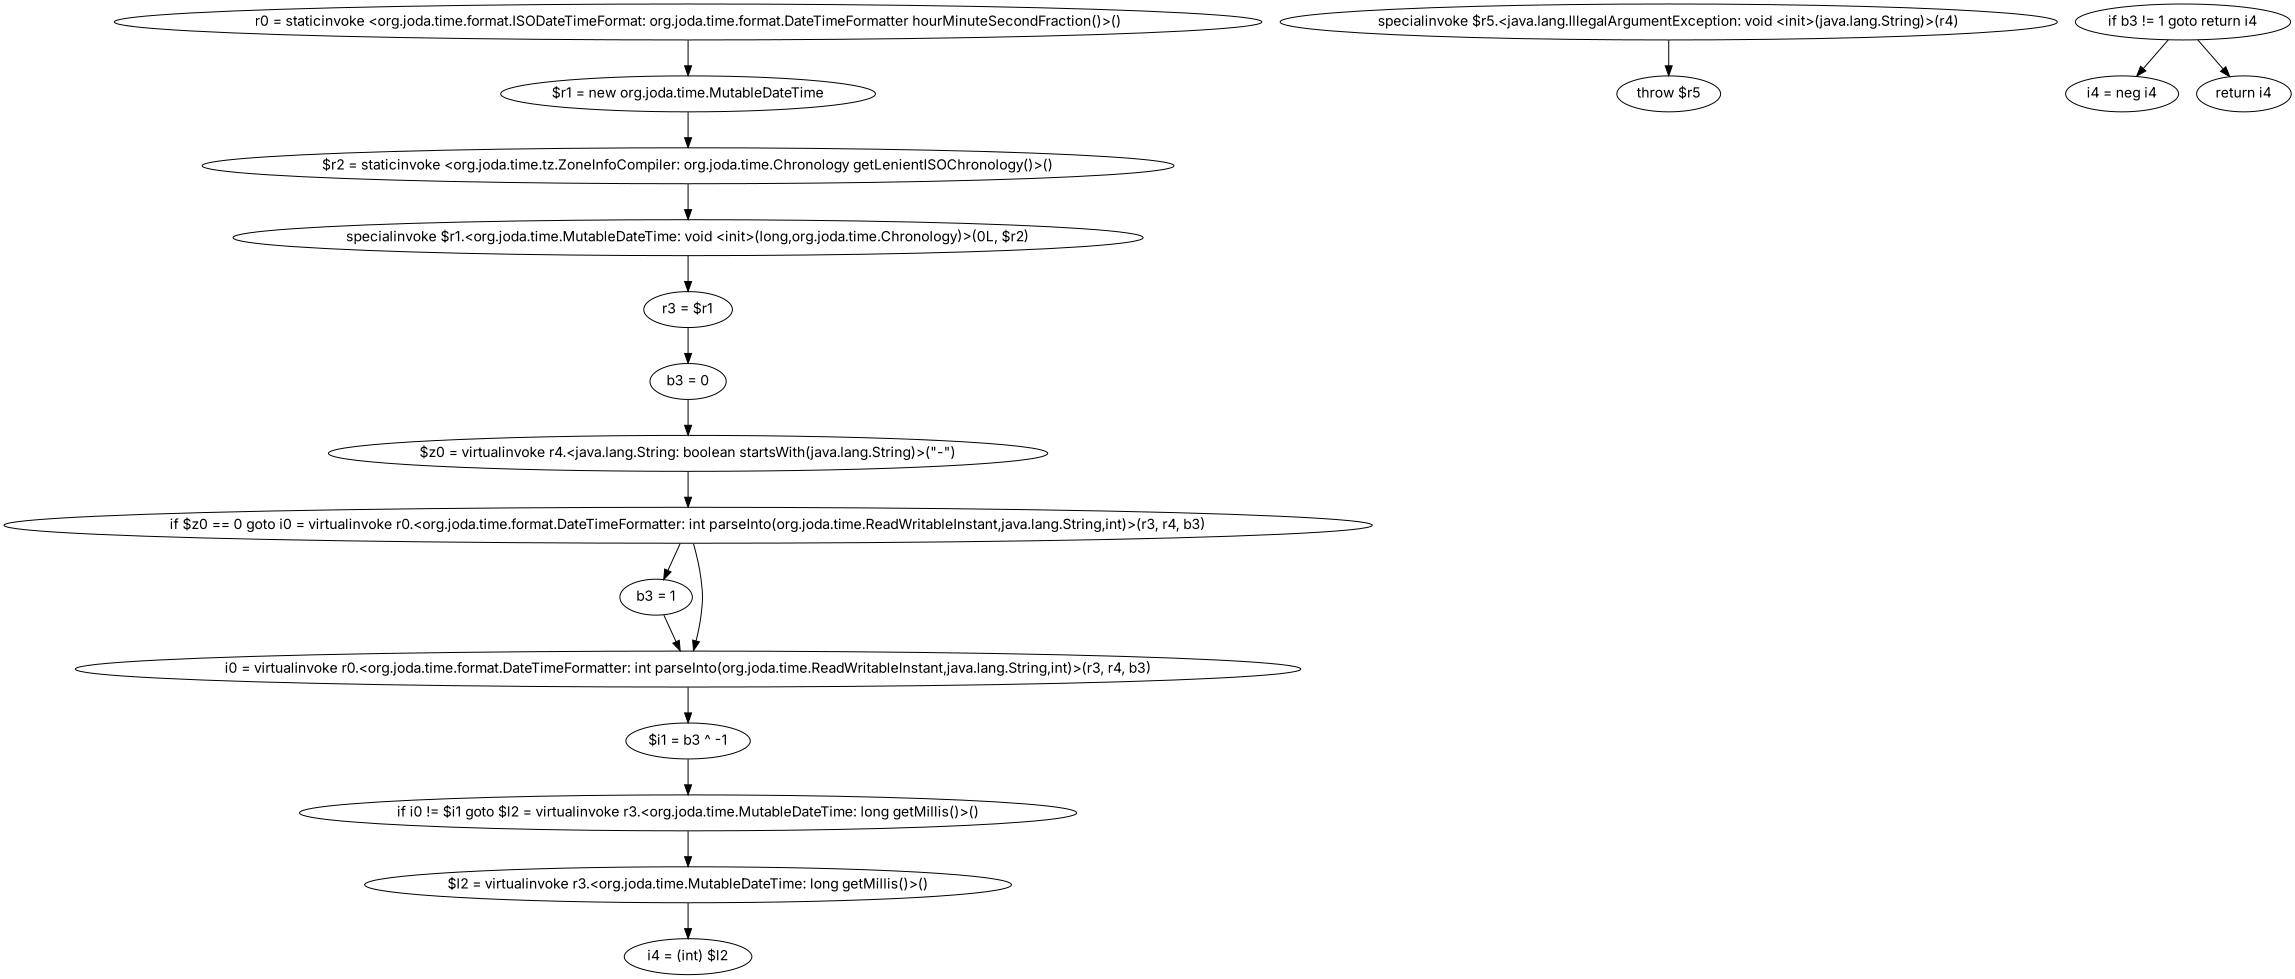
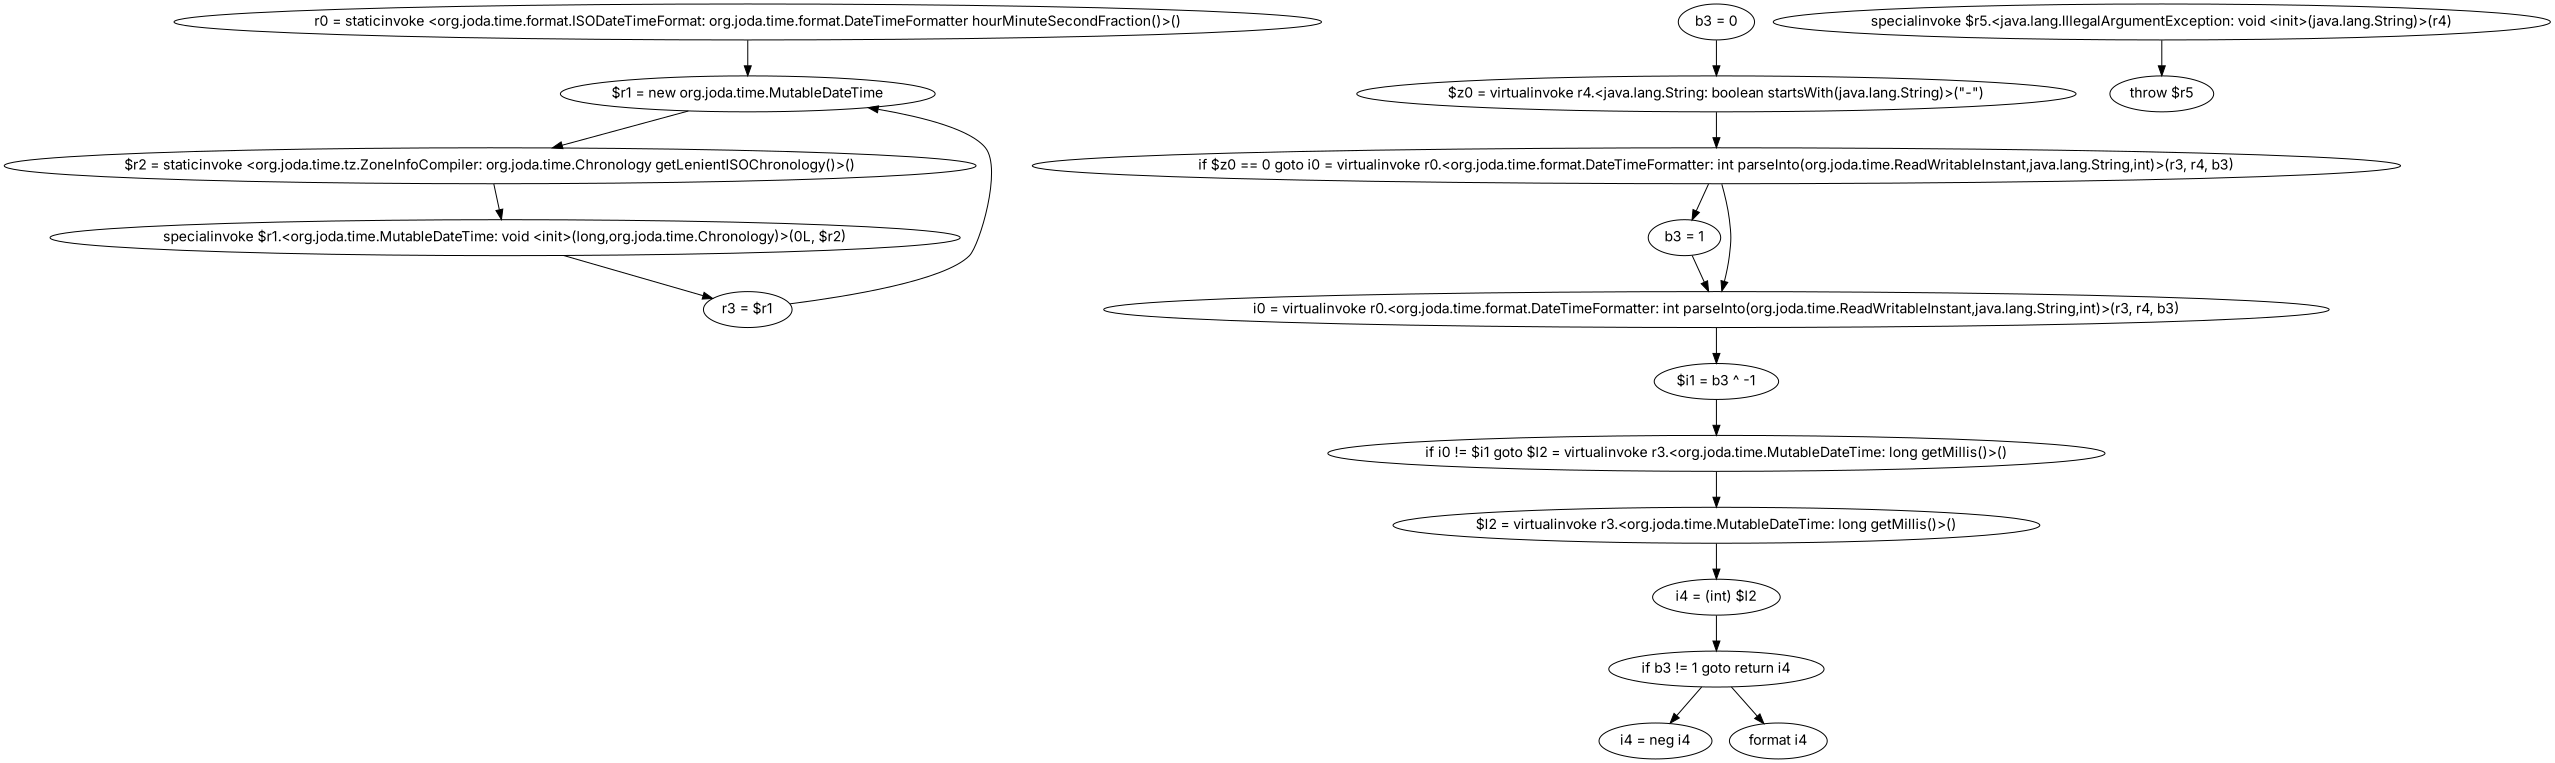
(2244, 94) -> (1778, 741)
(688, 341) -> (979, 238)
none -> (1716, 628)
